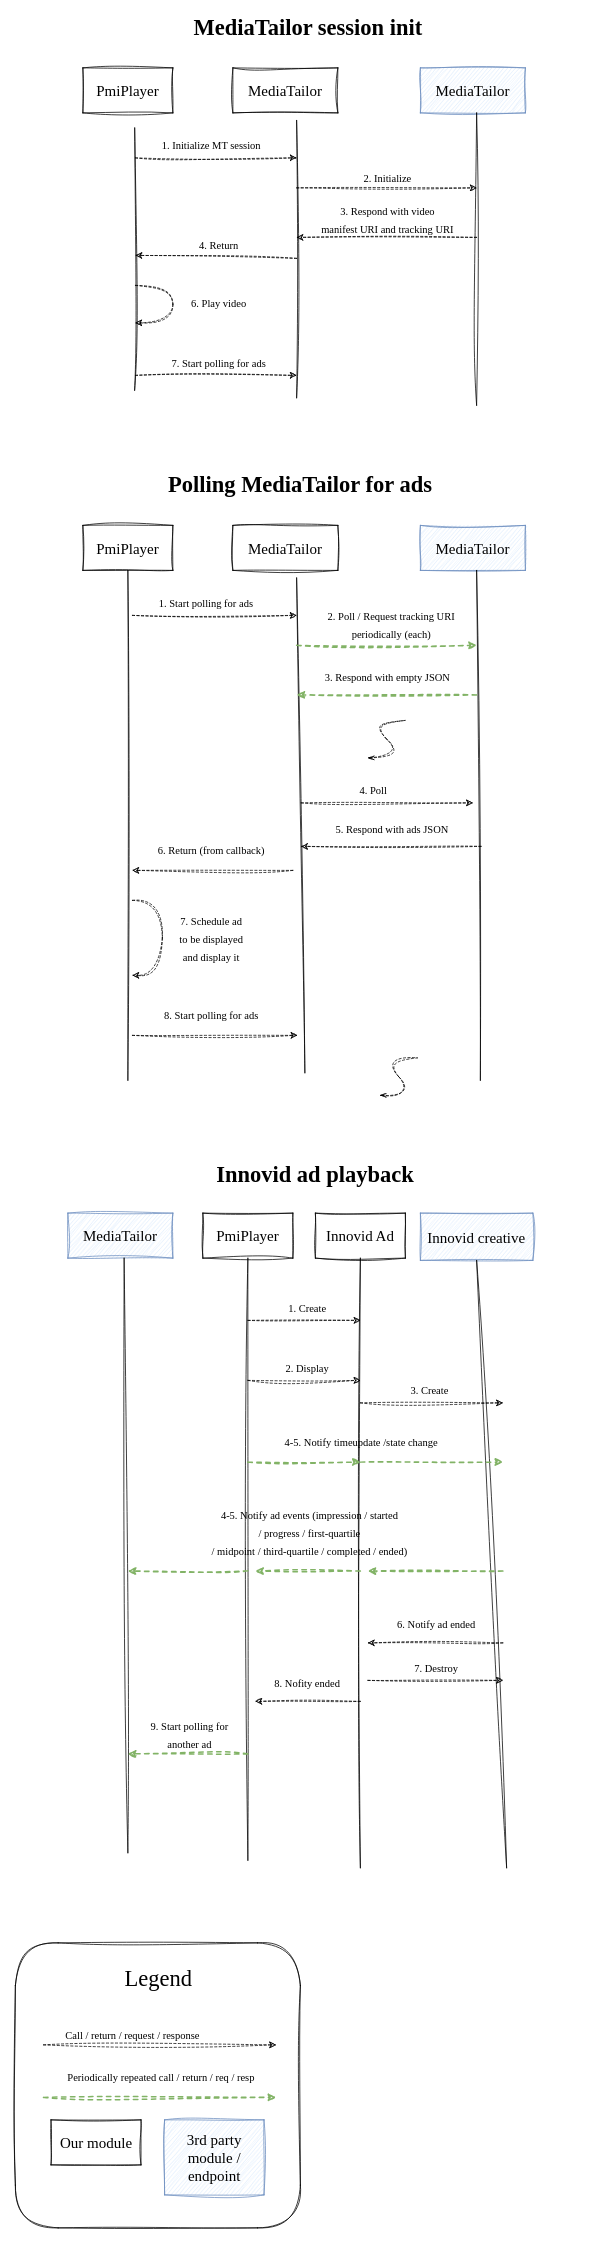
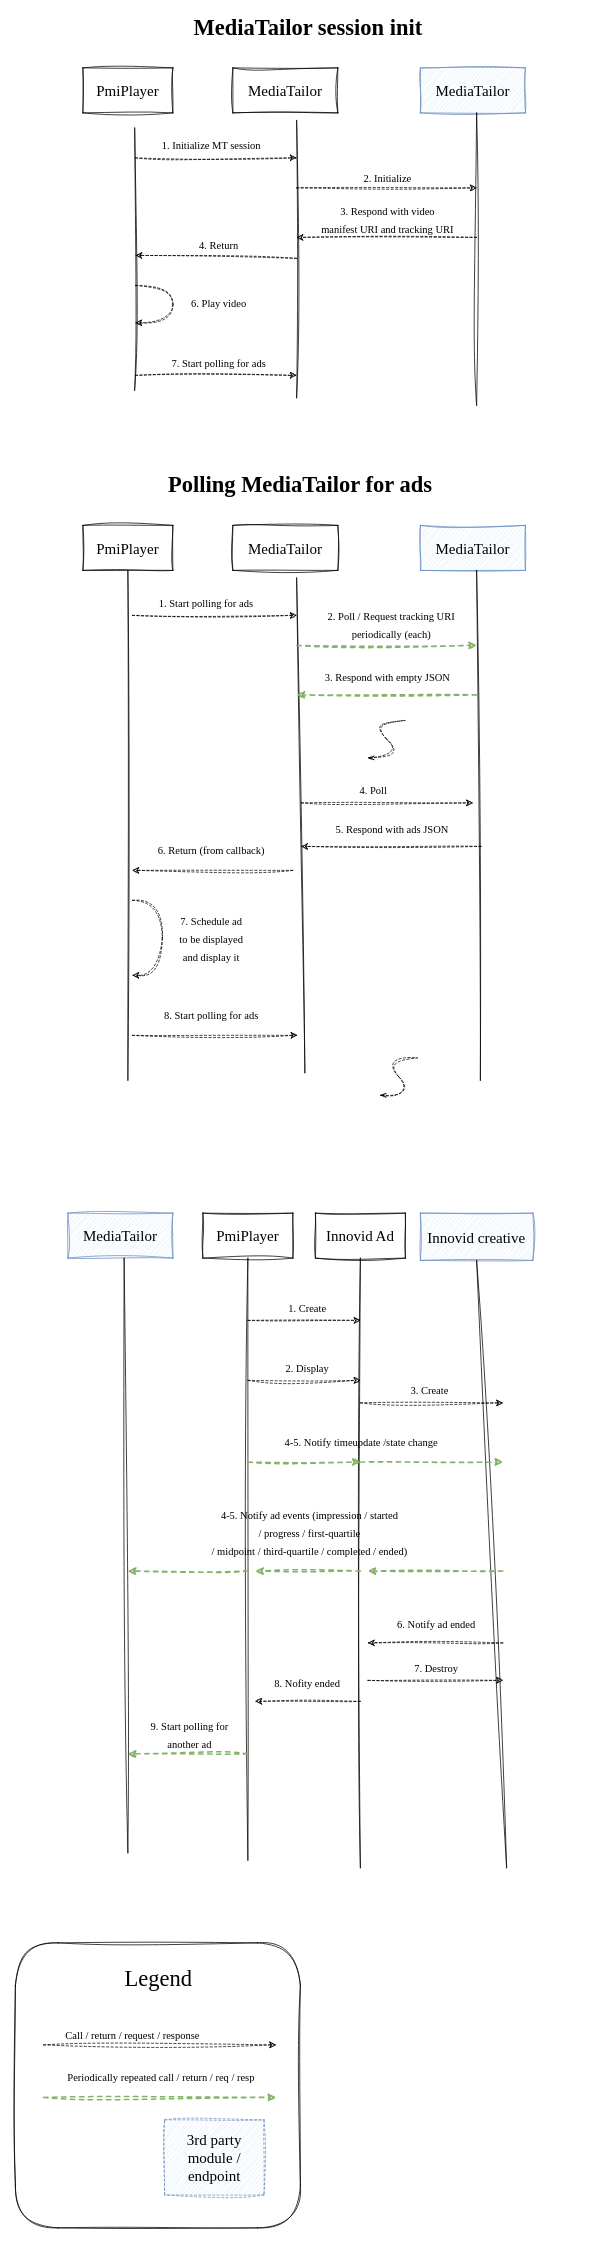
(315, 1174) -> none
(96, 2142) -> none
(214, 2157) -> (214, 2157)
